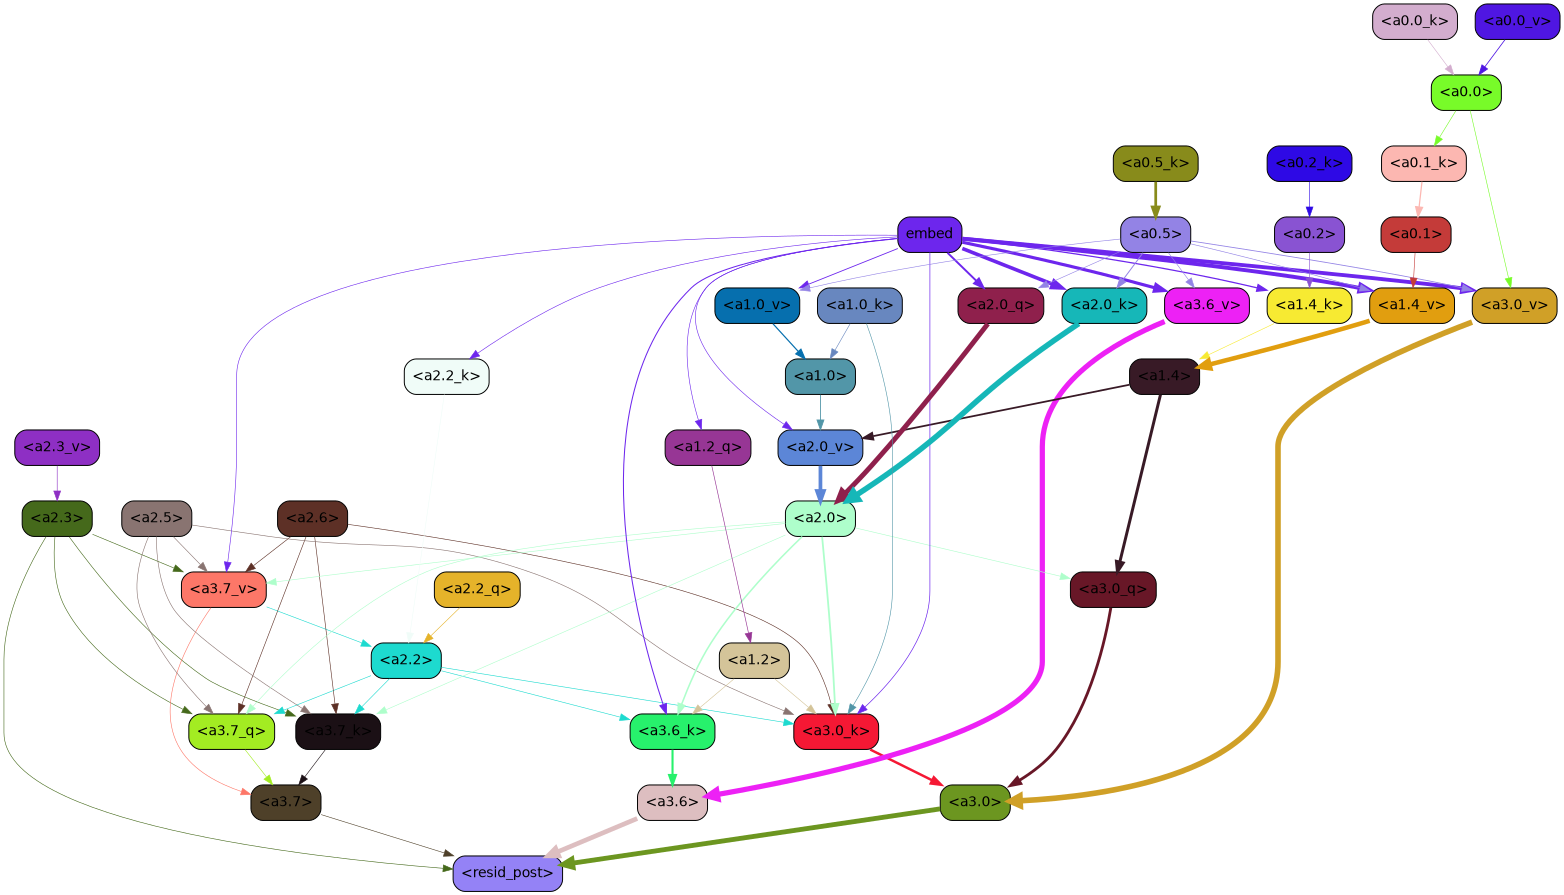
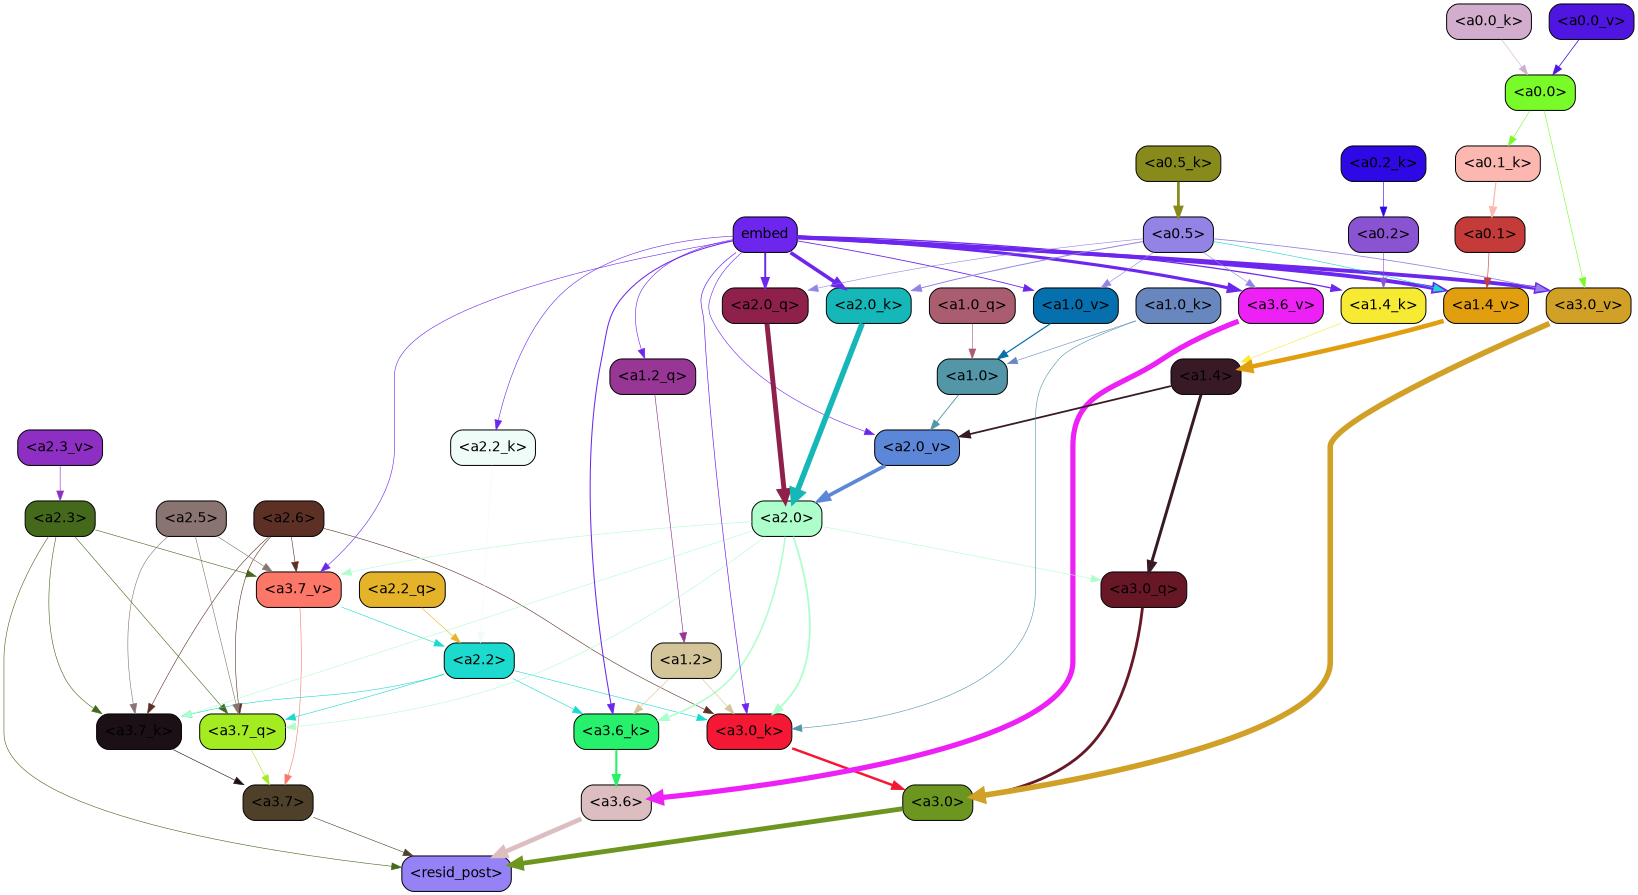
(1259, 261) -> (1324, 263)
none -> (972, 306)
(505, 564) -> none
